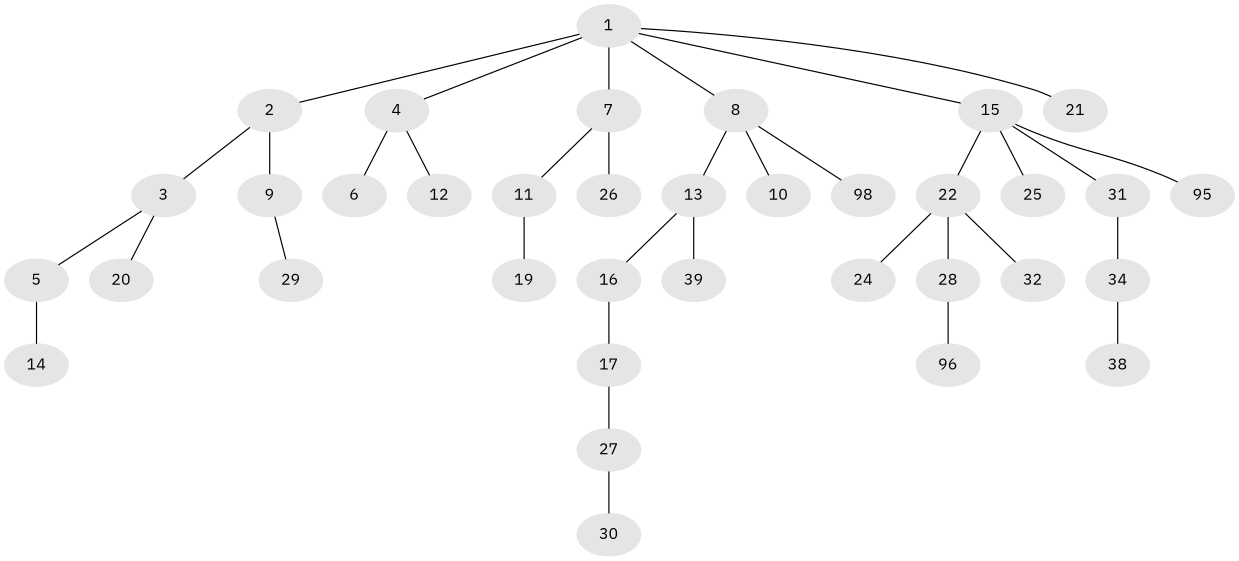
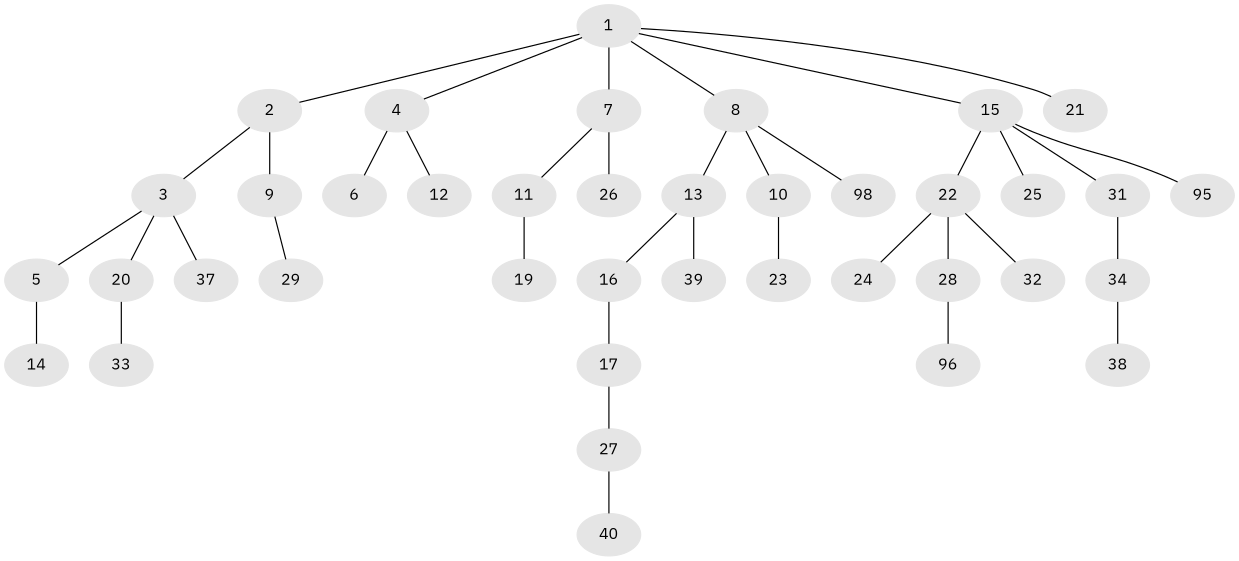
none -> (206, 280)
none -> (779, 280)
none -> (121, 365)
(609, 535) -> (609, 535)
